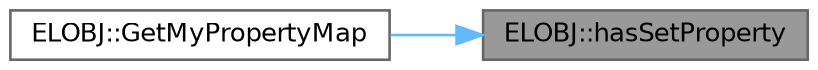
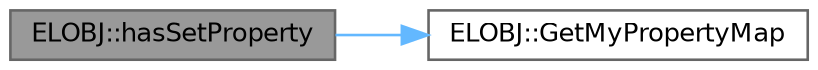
(423, 35) -> (369, 35)
